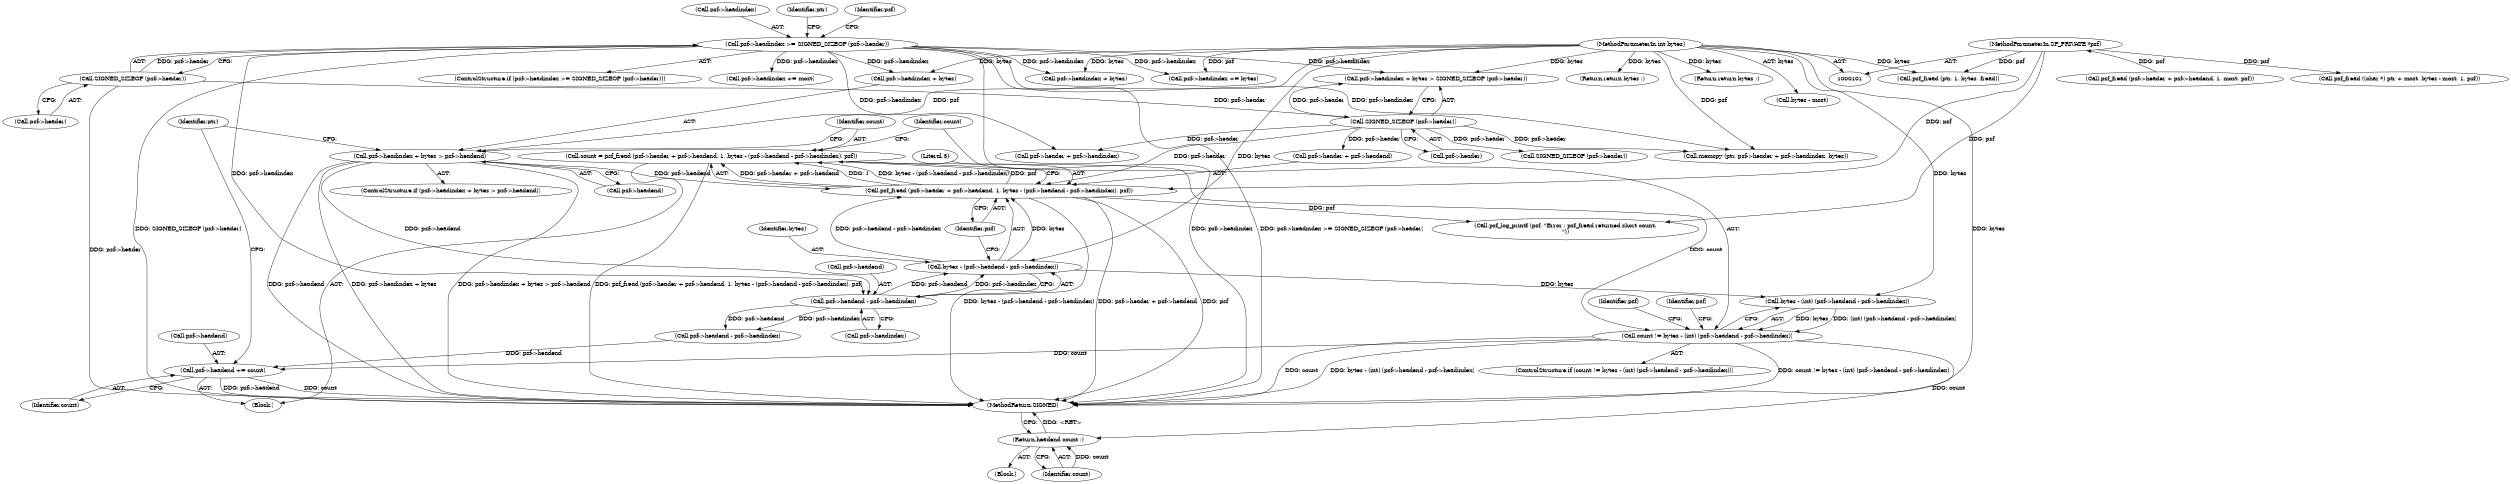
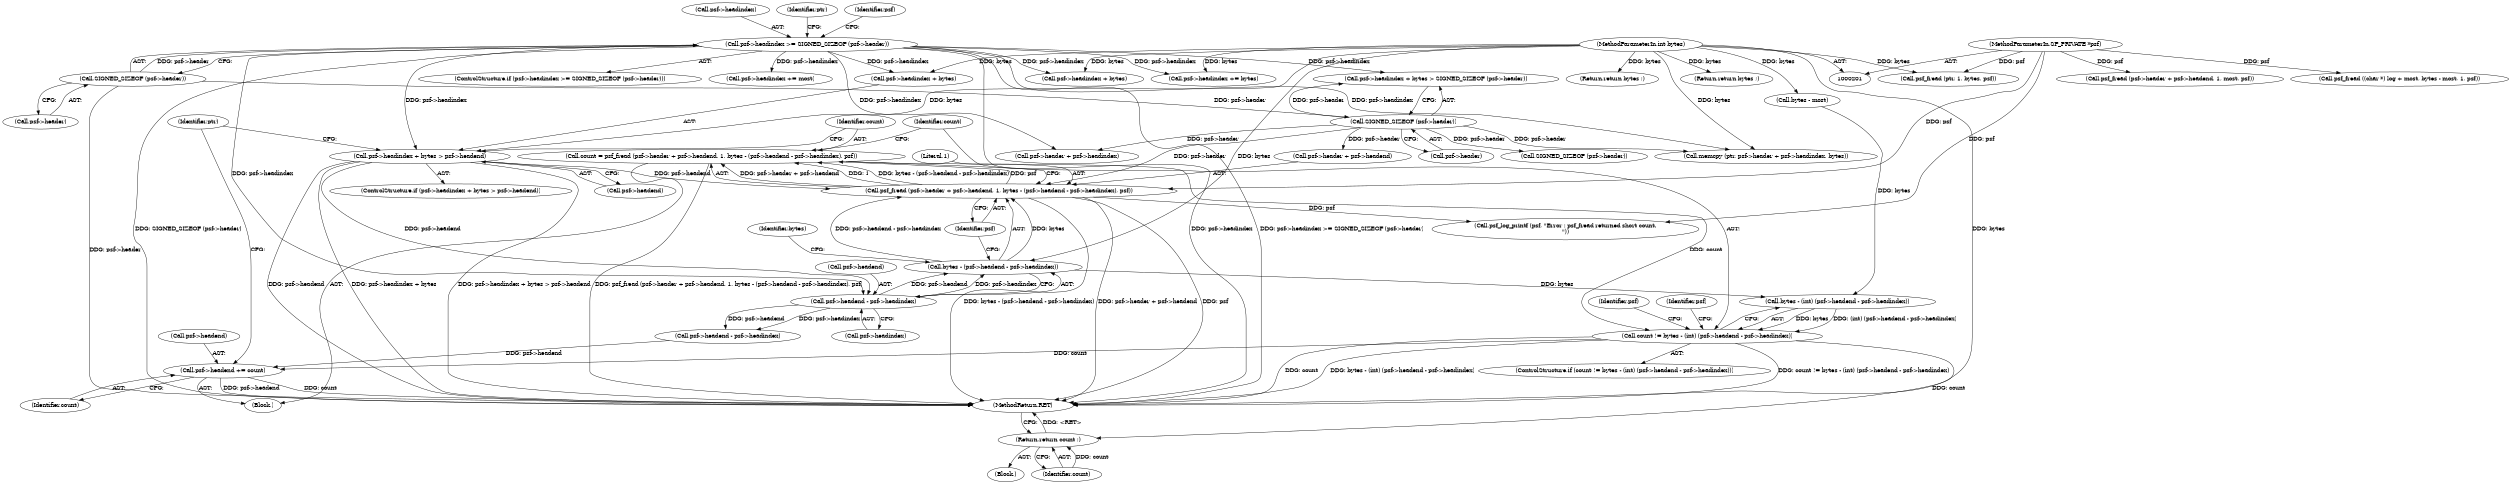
none -> (453, 59)
(2124, 59) -> (2093, 63)
(1543, 61) -> none
(1221, 62) -> (1221, 62)
(1778, 62) -> (1778, 62)
(1850, 79) -> (1850, 79)
(1948, 79) -> (1948, 79)
(2400, 79) -> (2400, 79)
(946, 100) -> (946, 100)
(1714, 100) -> (1714, 100)
(1892, 124) -> (1877, 187)
(935, 156) -> (935, 156)
(819, 250) -> (819, 250)
(1023, 405) -> (1023, 405)
(1048, 440) -> (1048, 440)
